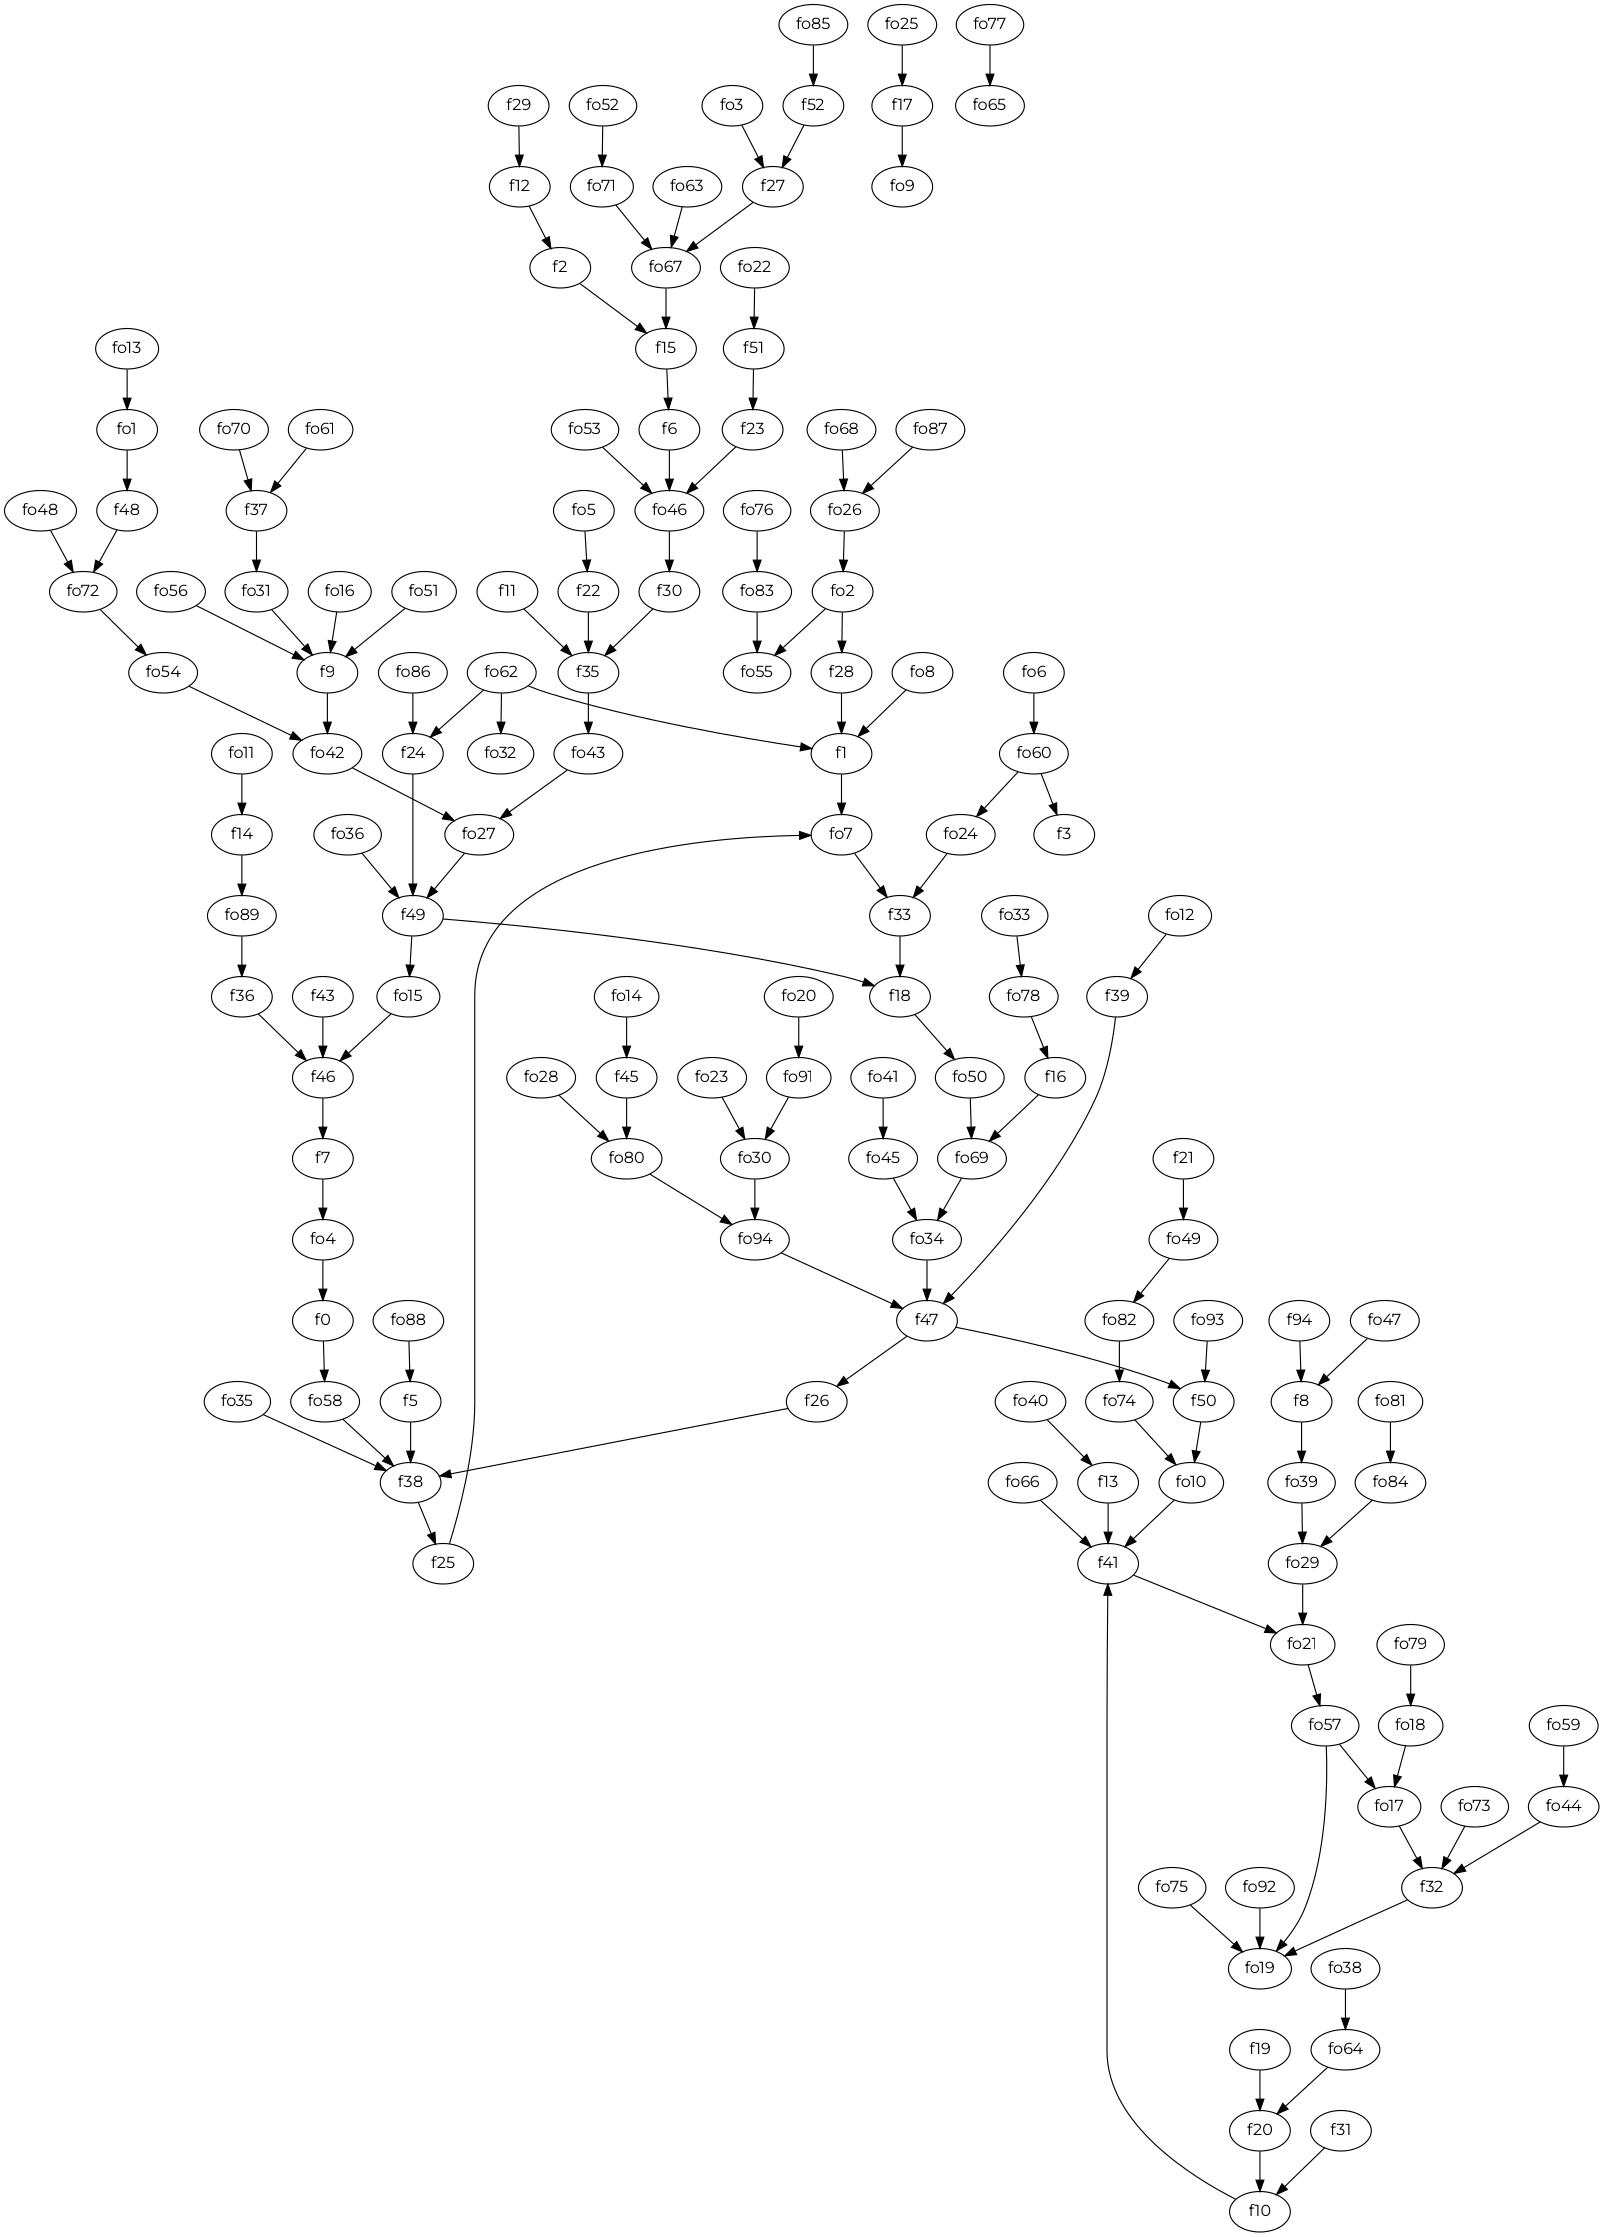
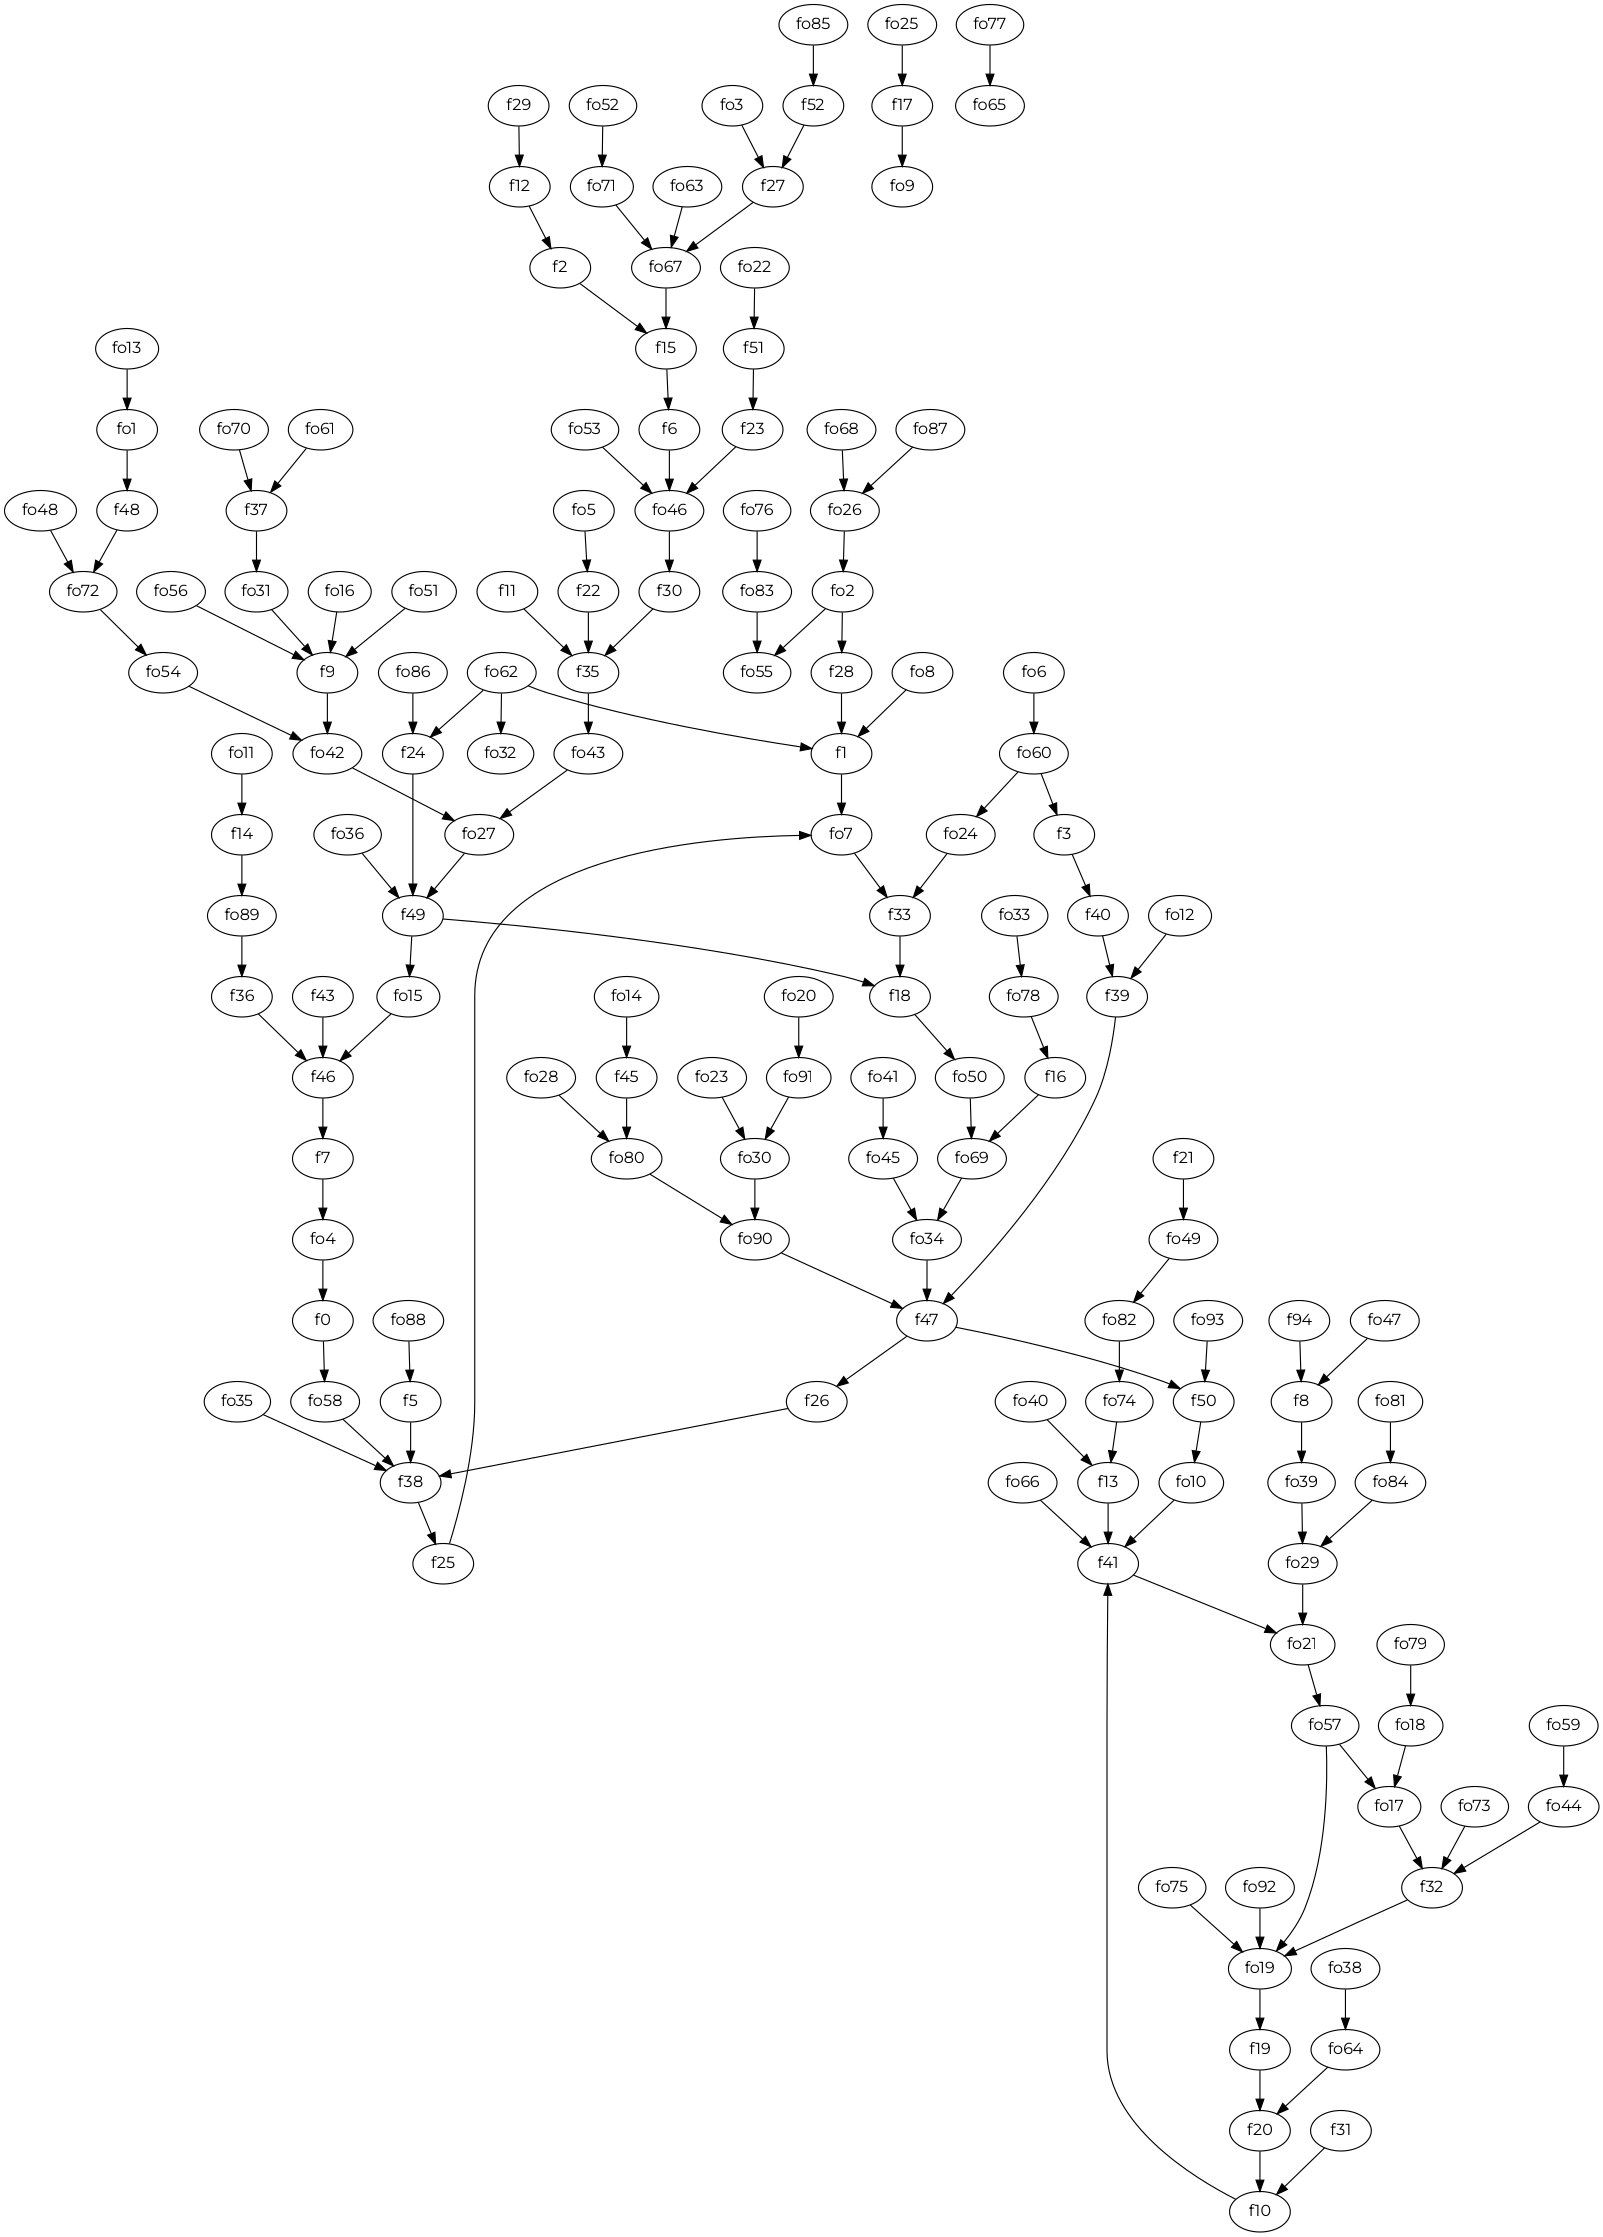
none -> (1098, 916)
(755, 1240) -> (755, 1240)
(1151, 1438) -> (1115, 1436)
none -> (1260, 2004)
